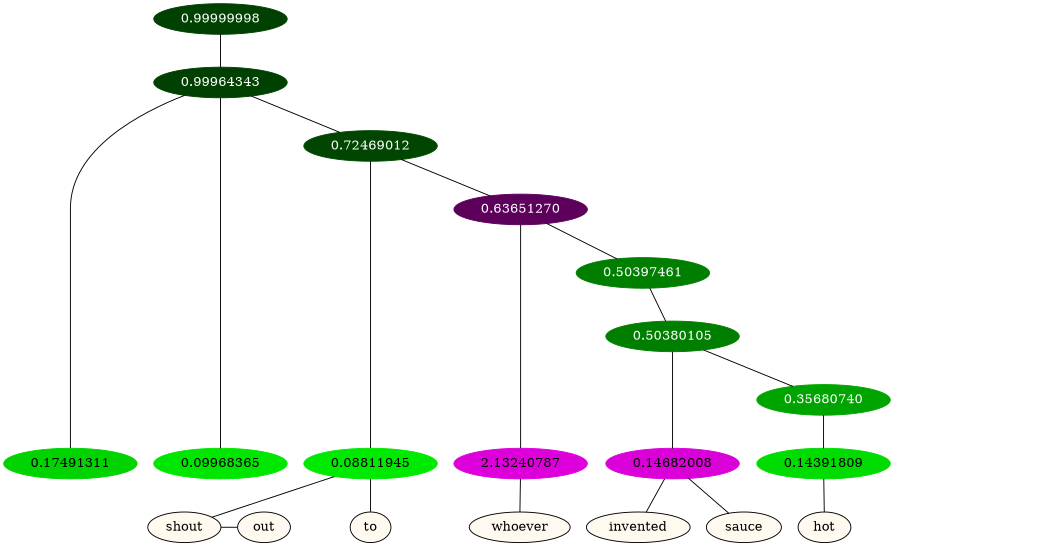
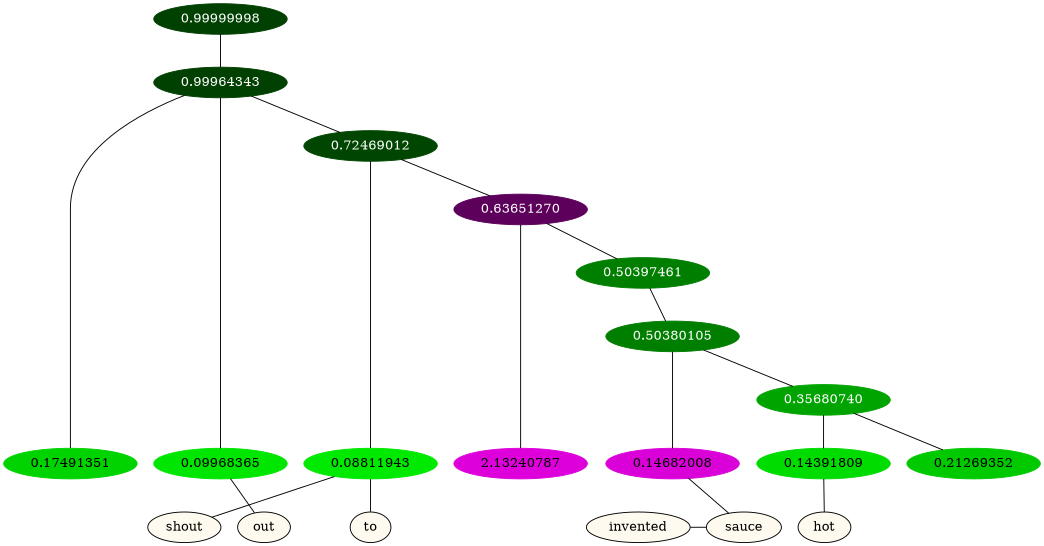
(70, 464) -> (70, 464)
(371, 464) -> (371, 464)
none -> (974, 464)
(655, 495) -> (698, 527)
(229, 527) -> (242, 496)
(520, 527) -> none
